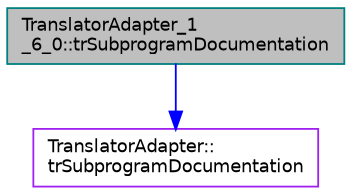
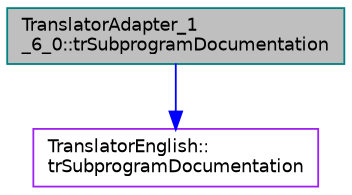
(176, 158) -> (176, 158)
